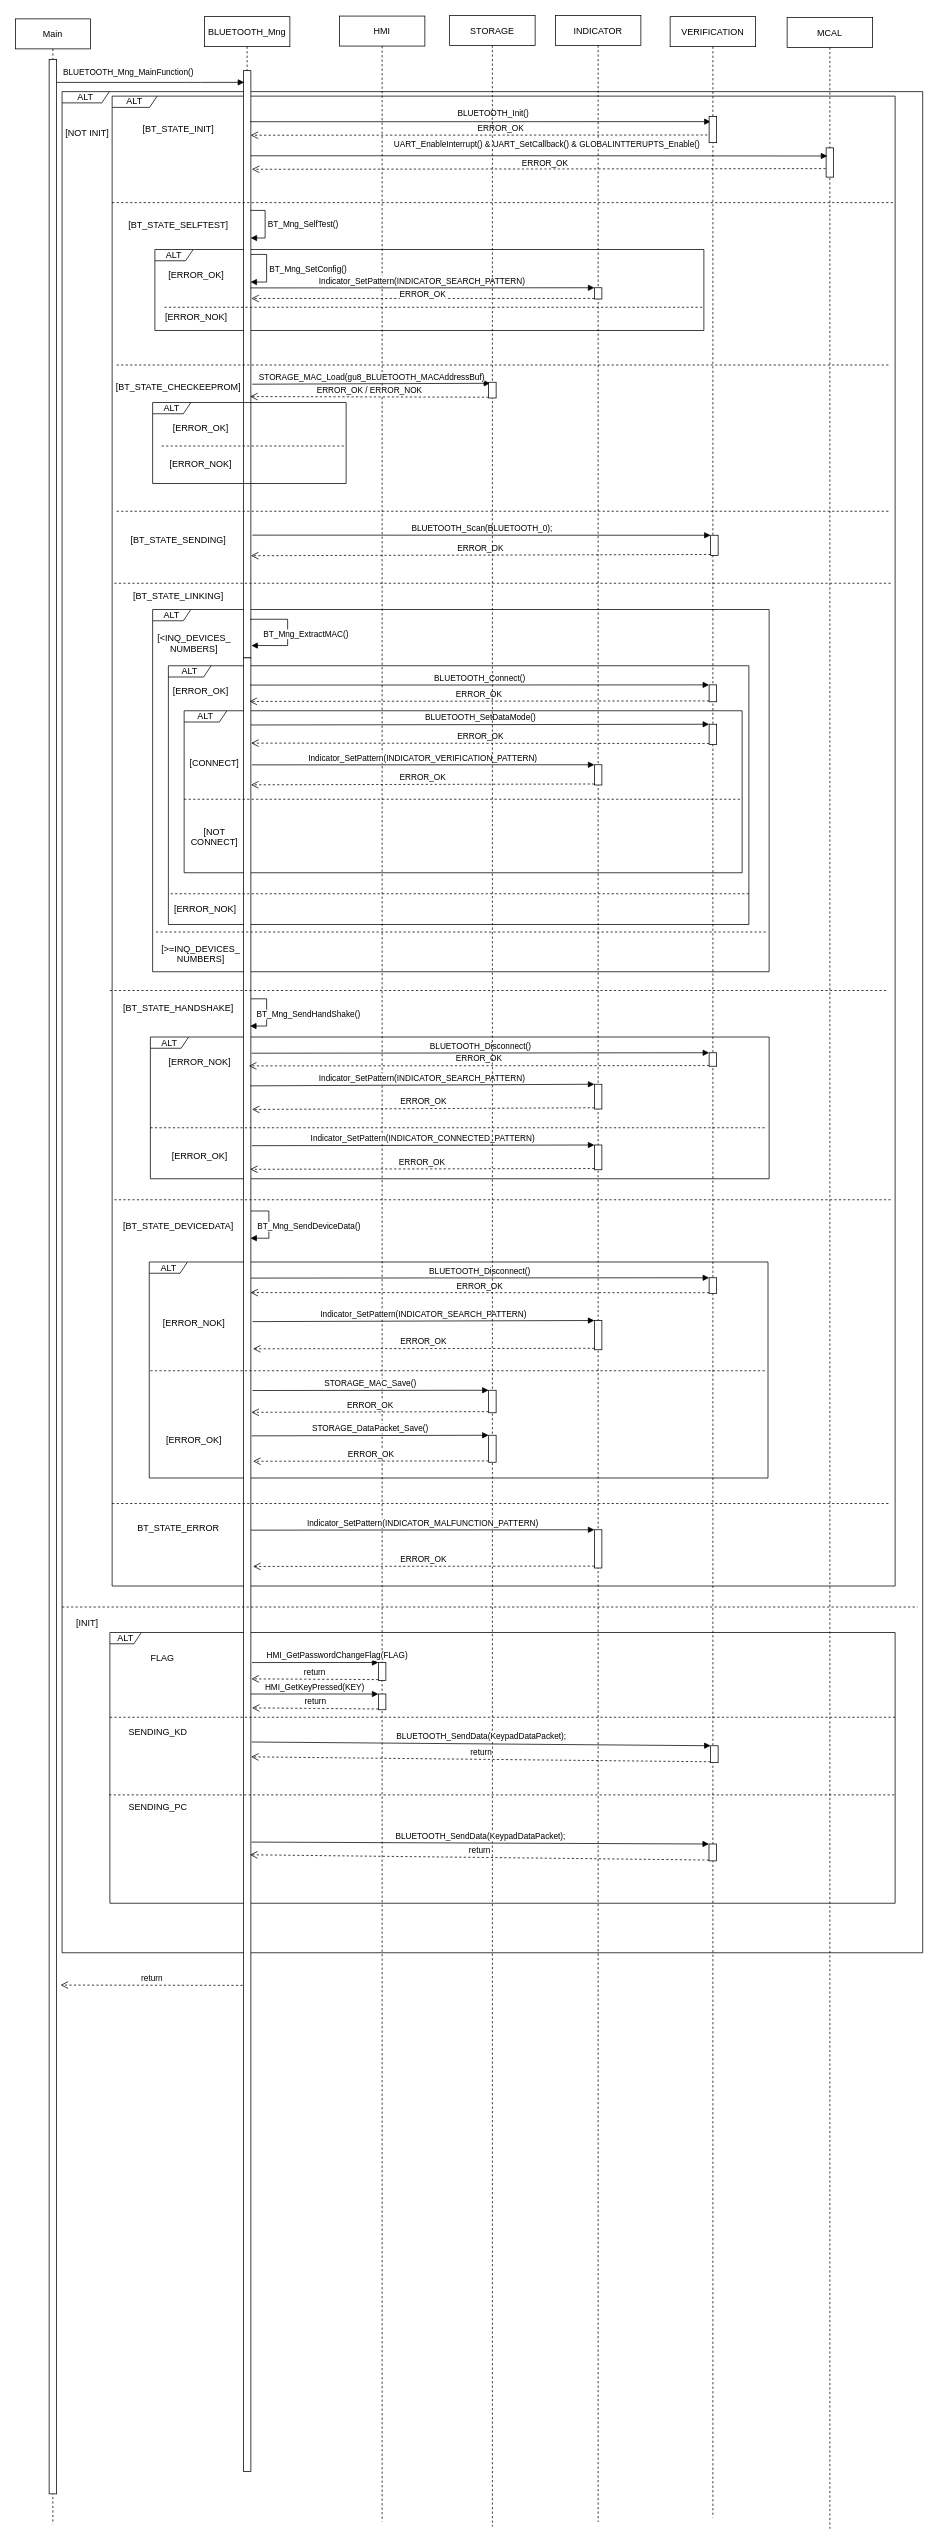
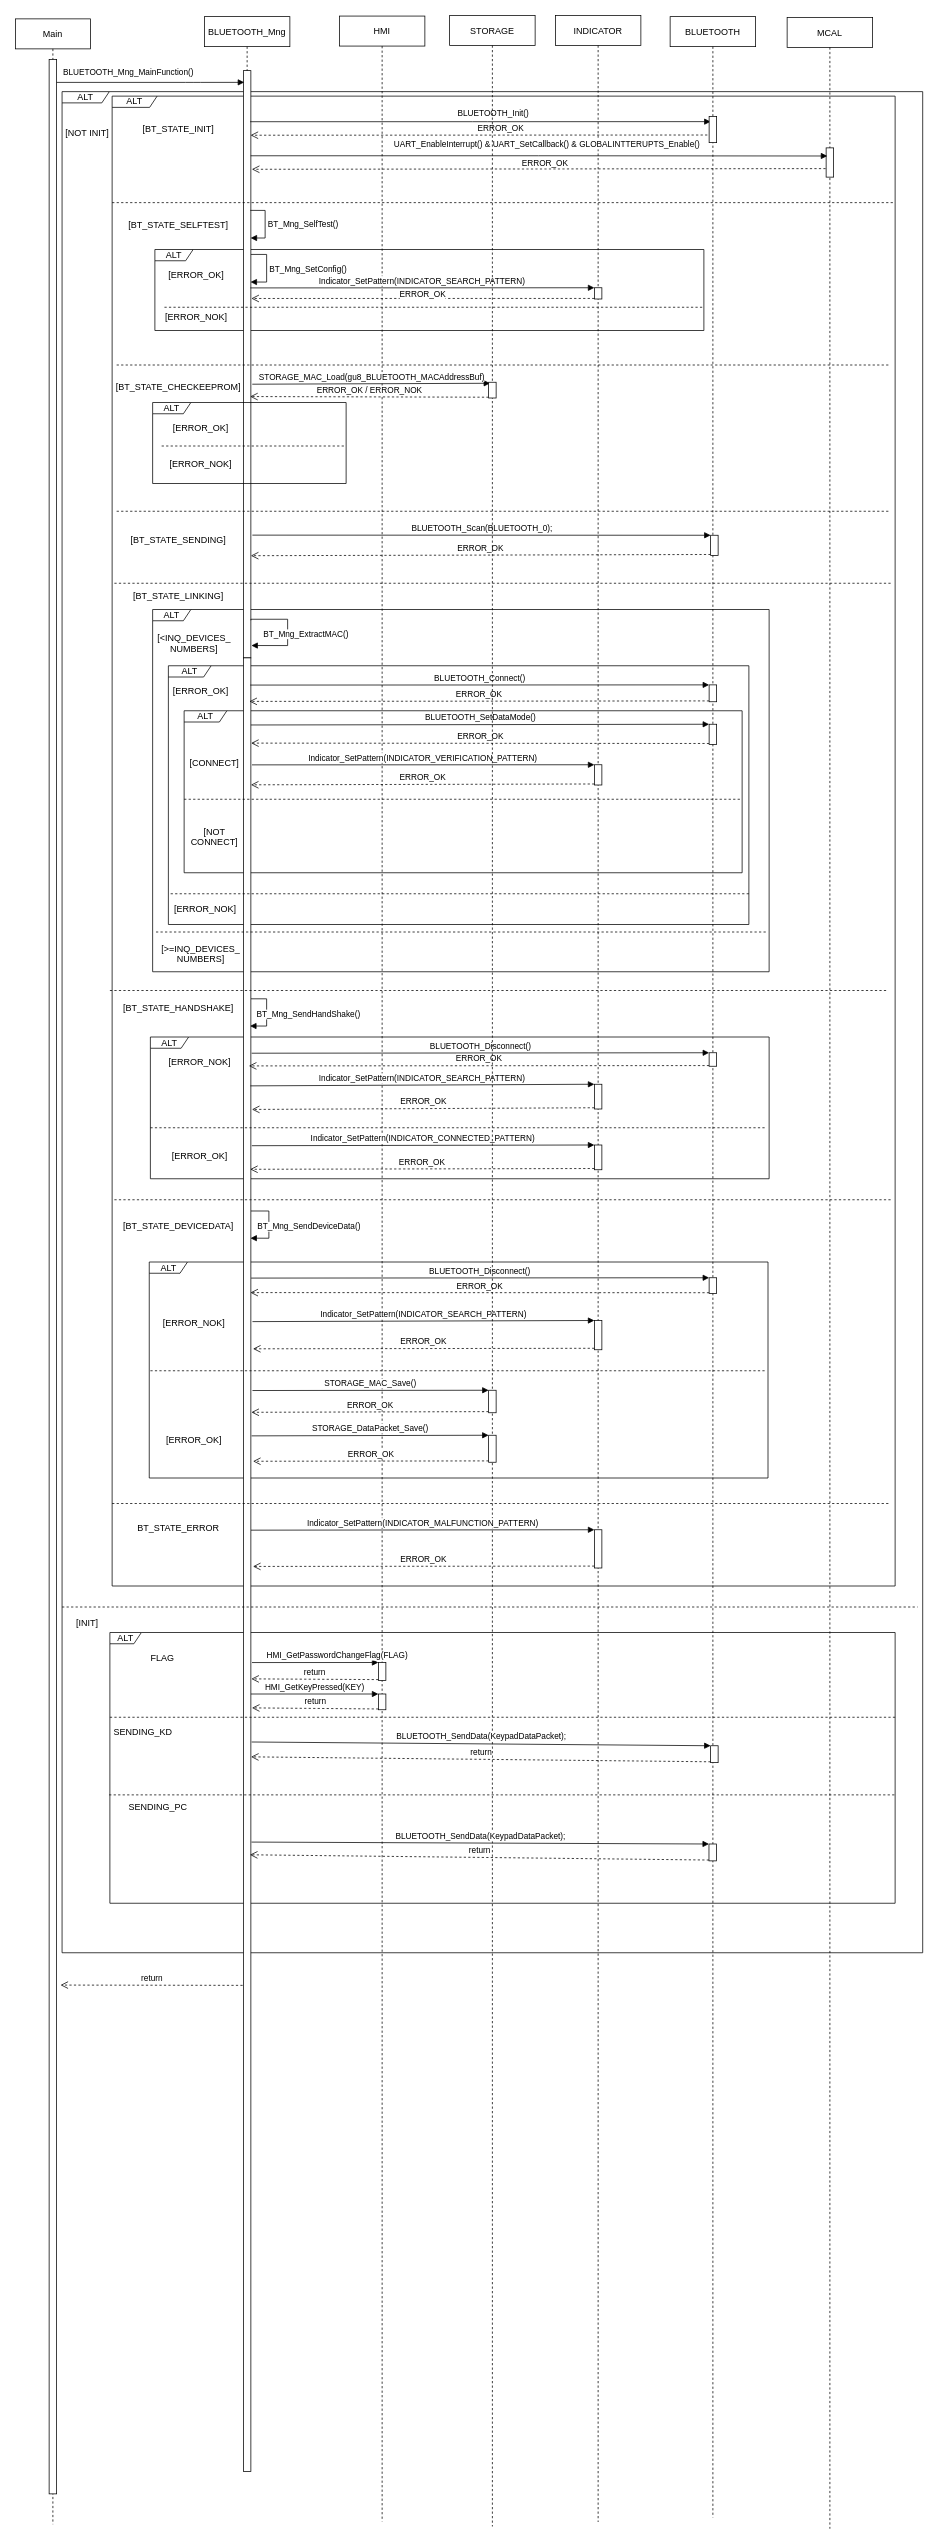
(713, 32) -> (713, 32)
(158, 1732) -> (143, 1732)
